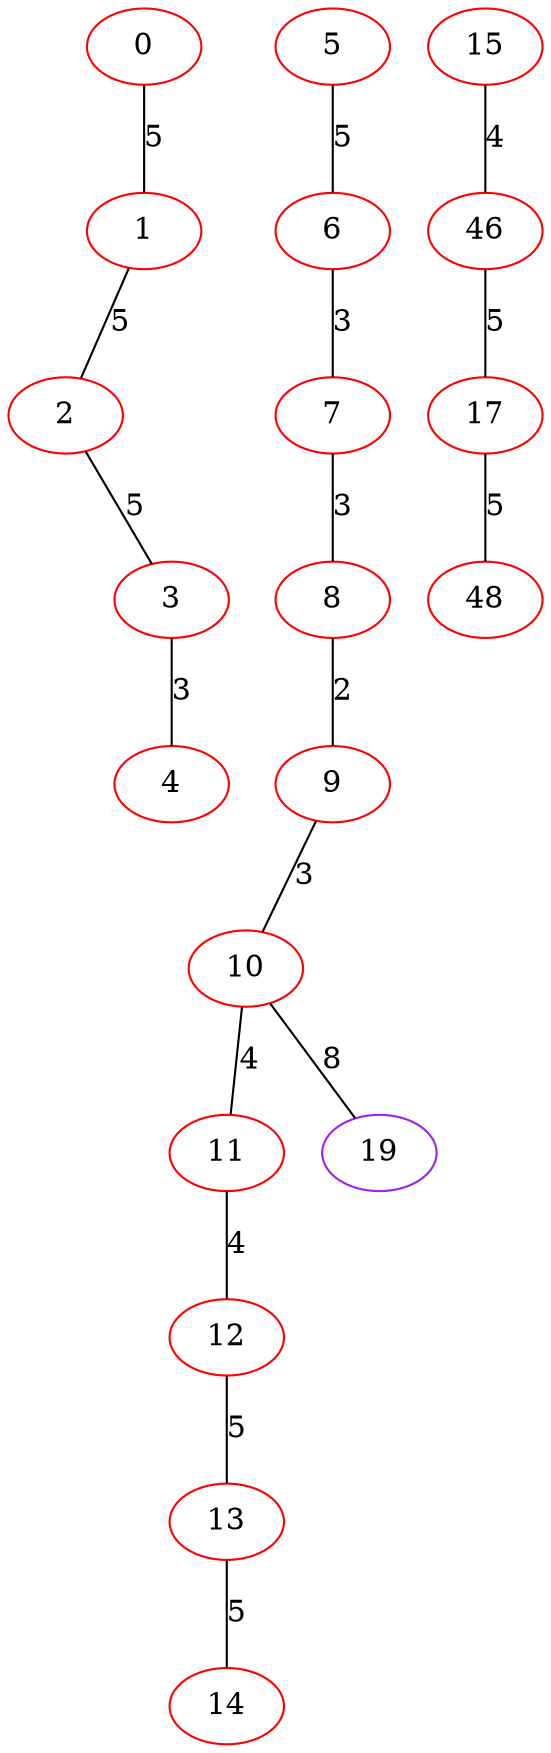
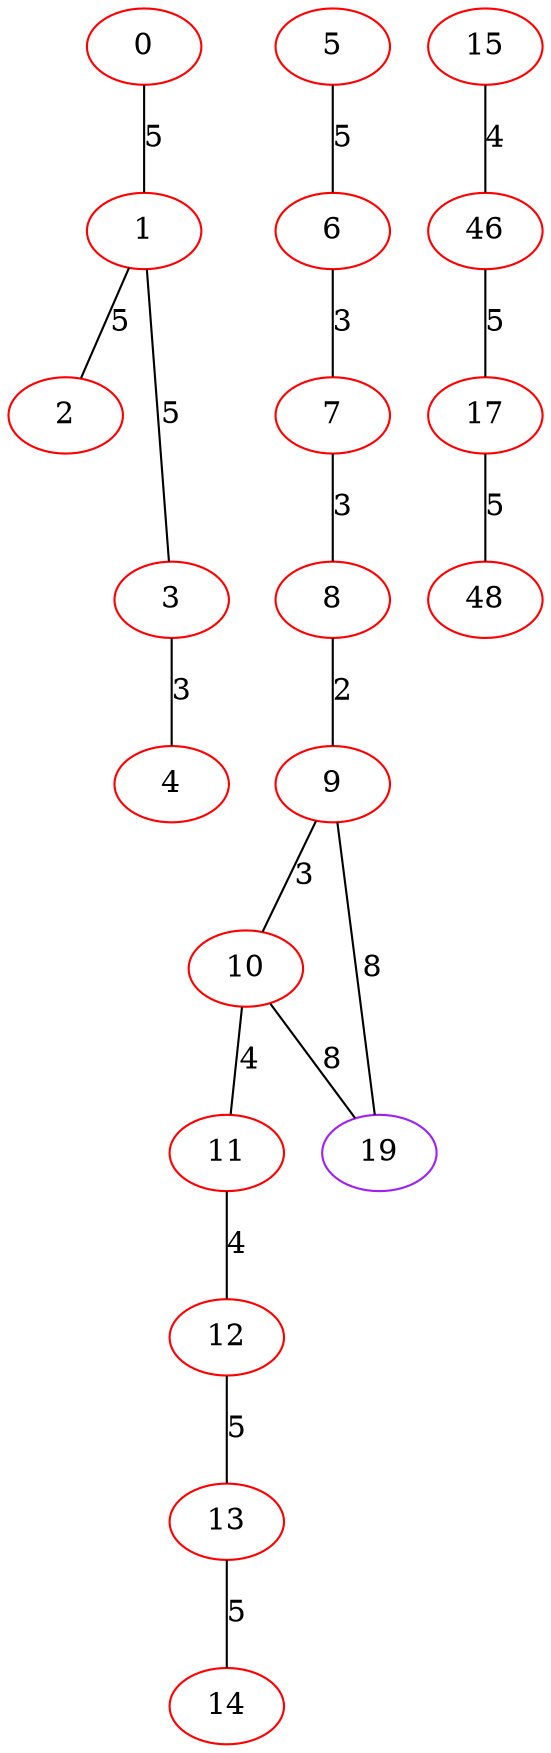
(119, 508) -> (158, 415)
none -> (356, 969)
